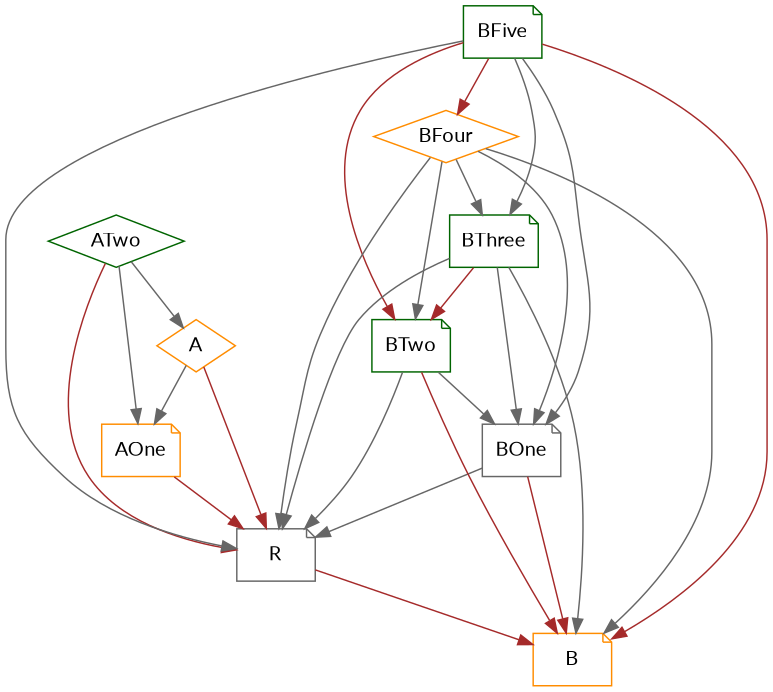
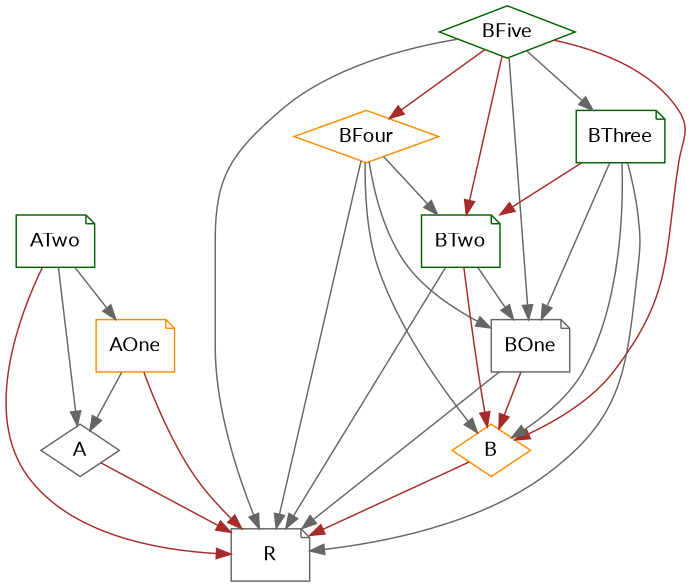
(503, 32) -> (507, 32)
(466, 181) -> none
(116, 241) -> (55, 241)
(196, 346) -> (80, 450)
(174, 388) -> (109, 395)
(417, 605) -> (396, 496)
(572, 660) -> (491, 450)
